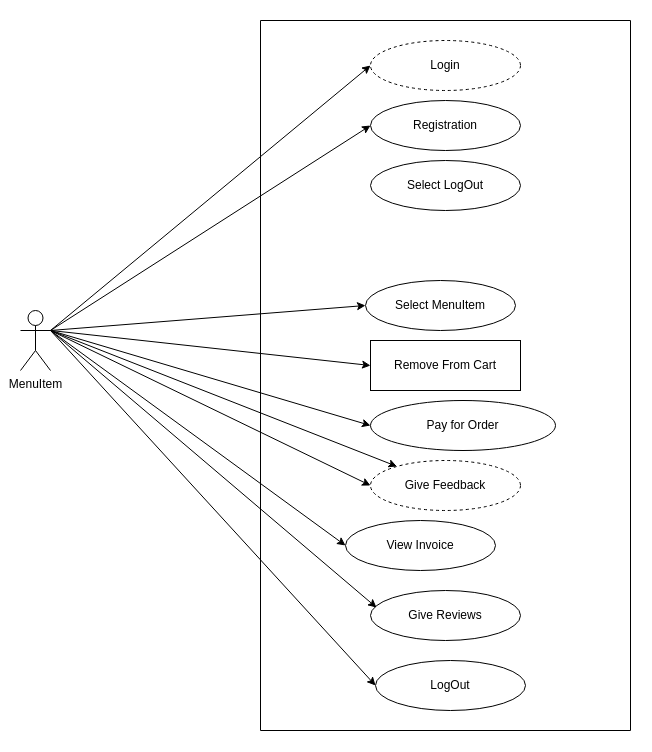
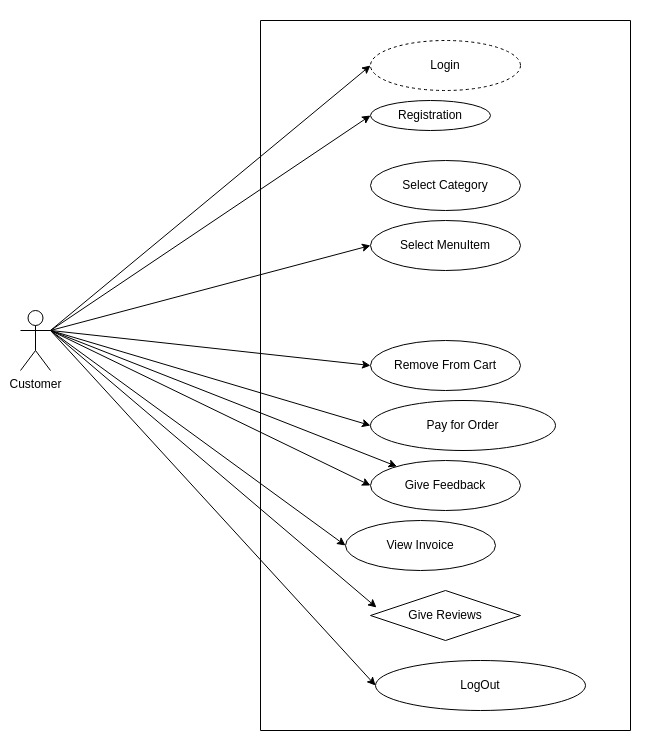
(446, 126) -> (431, 116)
(446, 186) -> (446, 186)
(441, 306) -> (446, 246)
(446, 366) -> (446, 366)
(36, 385) -> (36, 385)
(446, 486) -> (446, 486)
(446, 616) -> (446, 616)
(451, 686) -> (481, 686)
